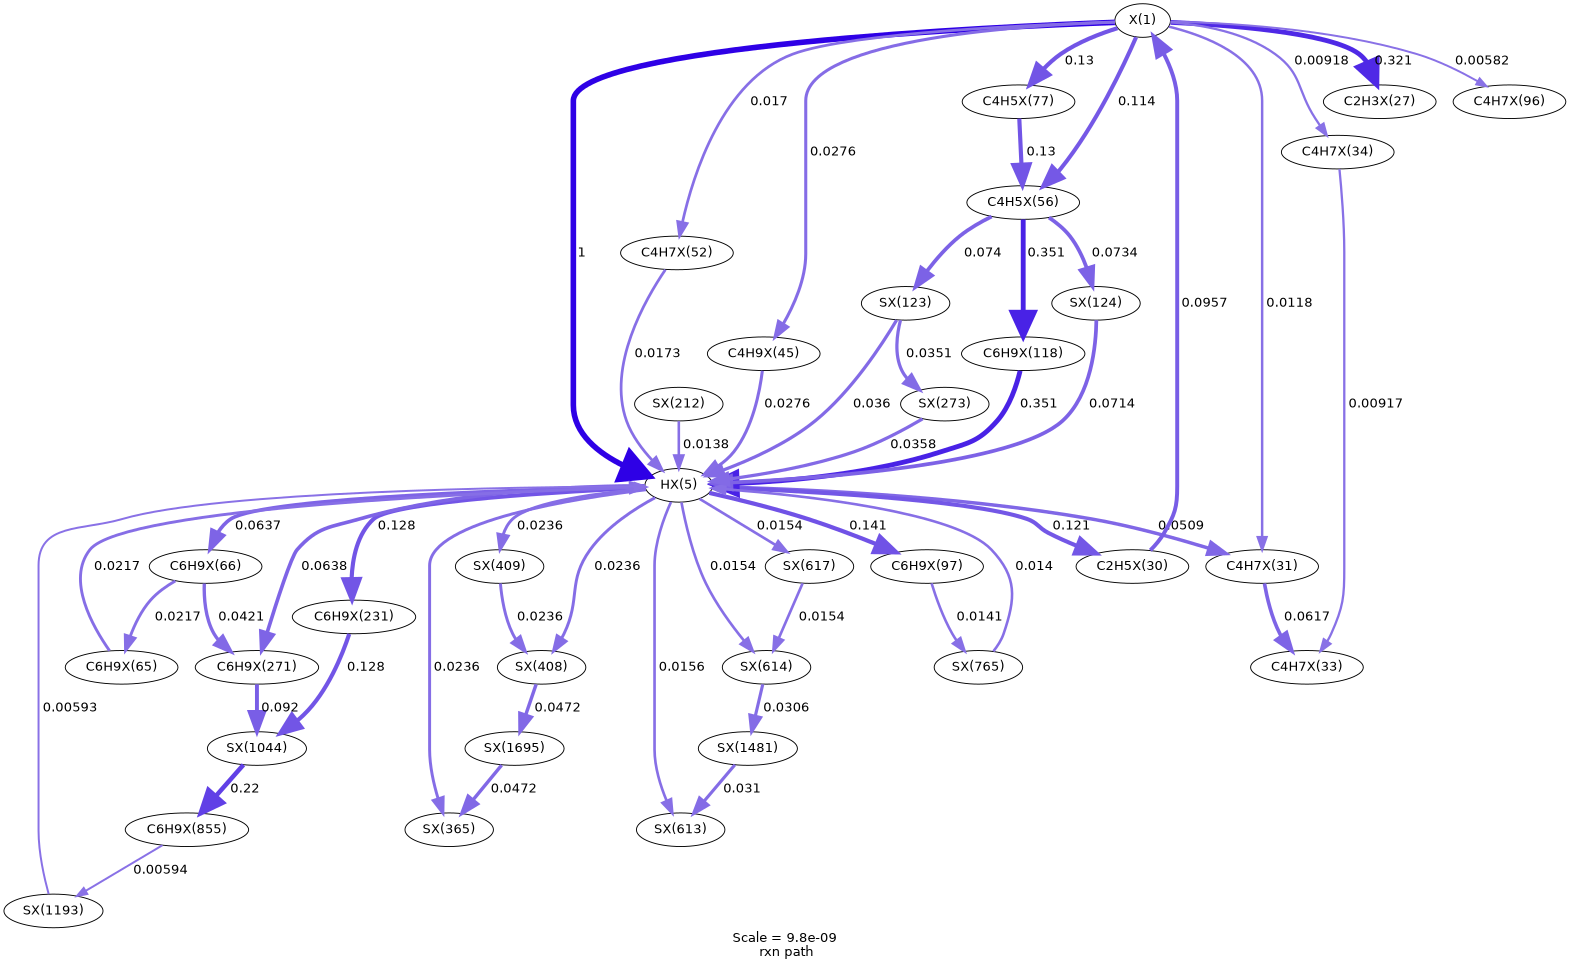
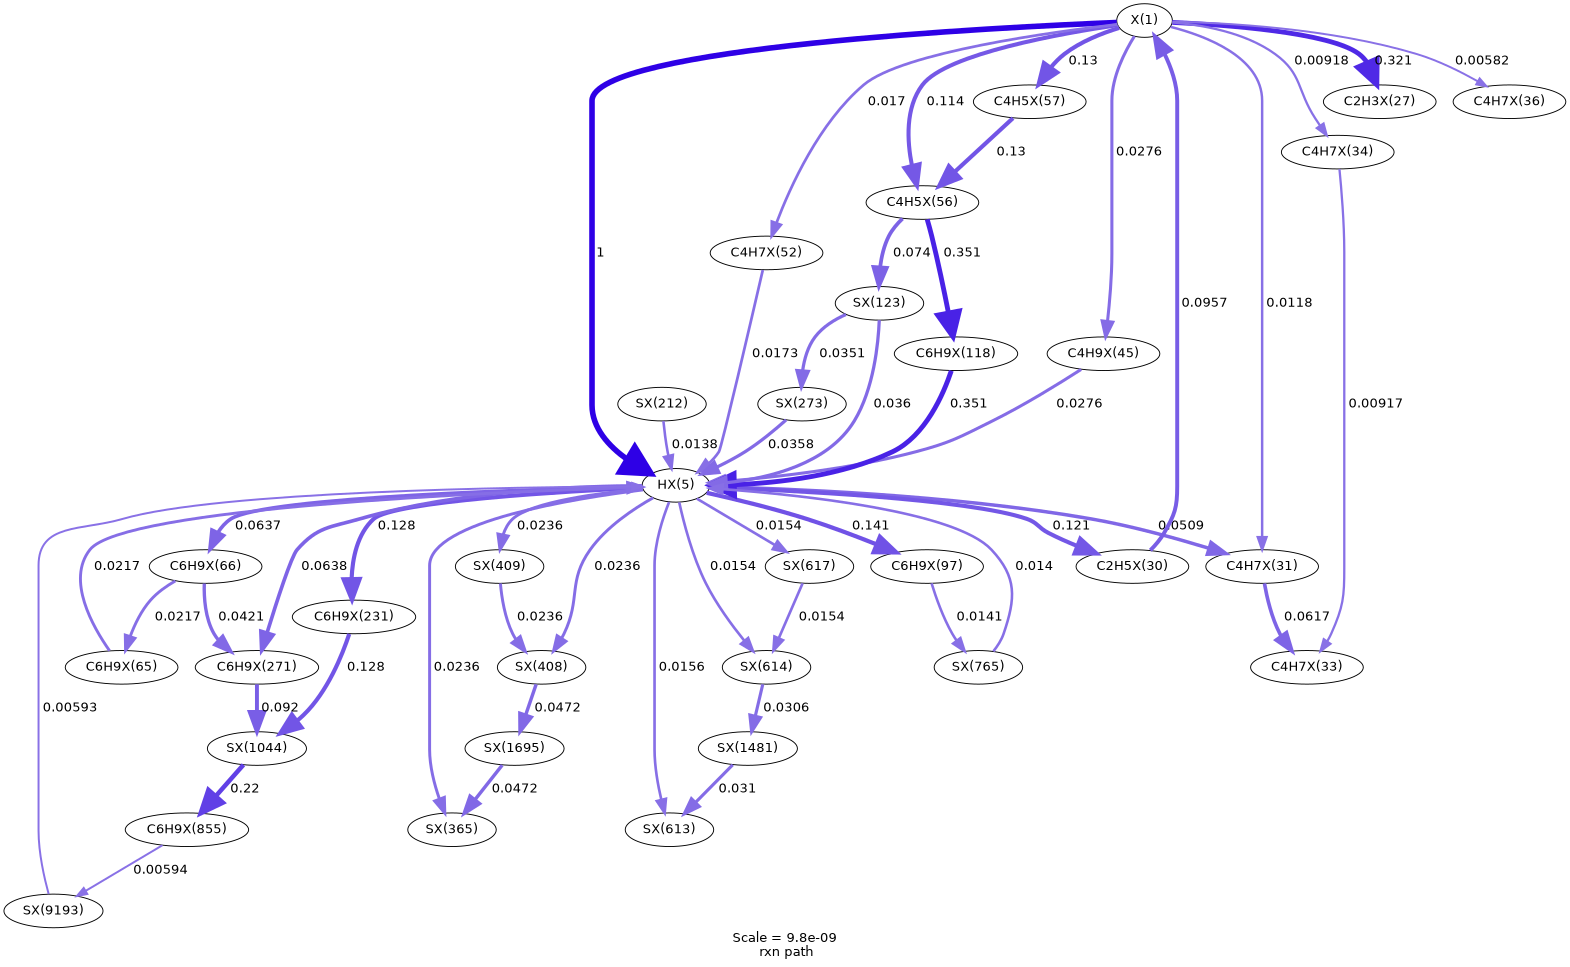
(1019, 102) -> (1030, 102)
(1509, 102) -> (1509, 102)
(1096, 303) -> none
(53, 911) -> (53, 911)
